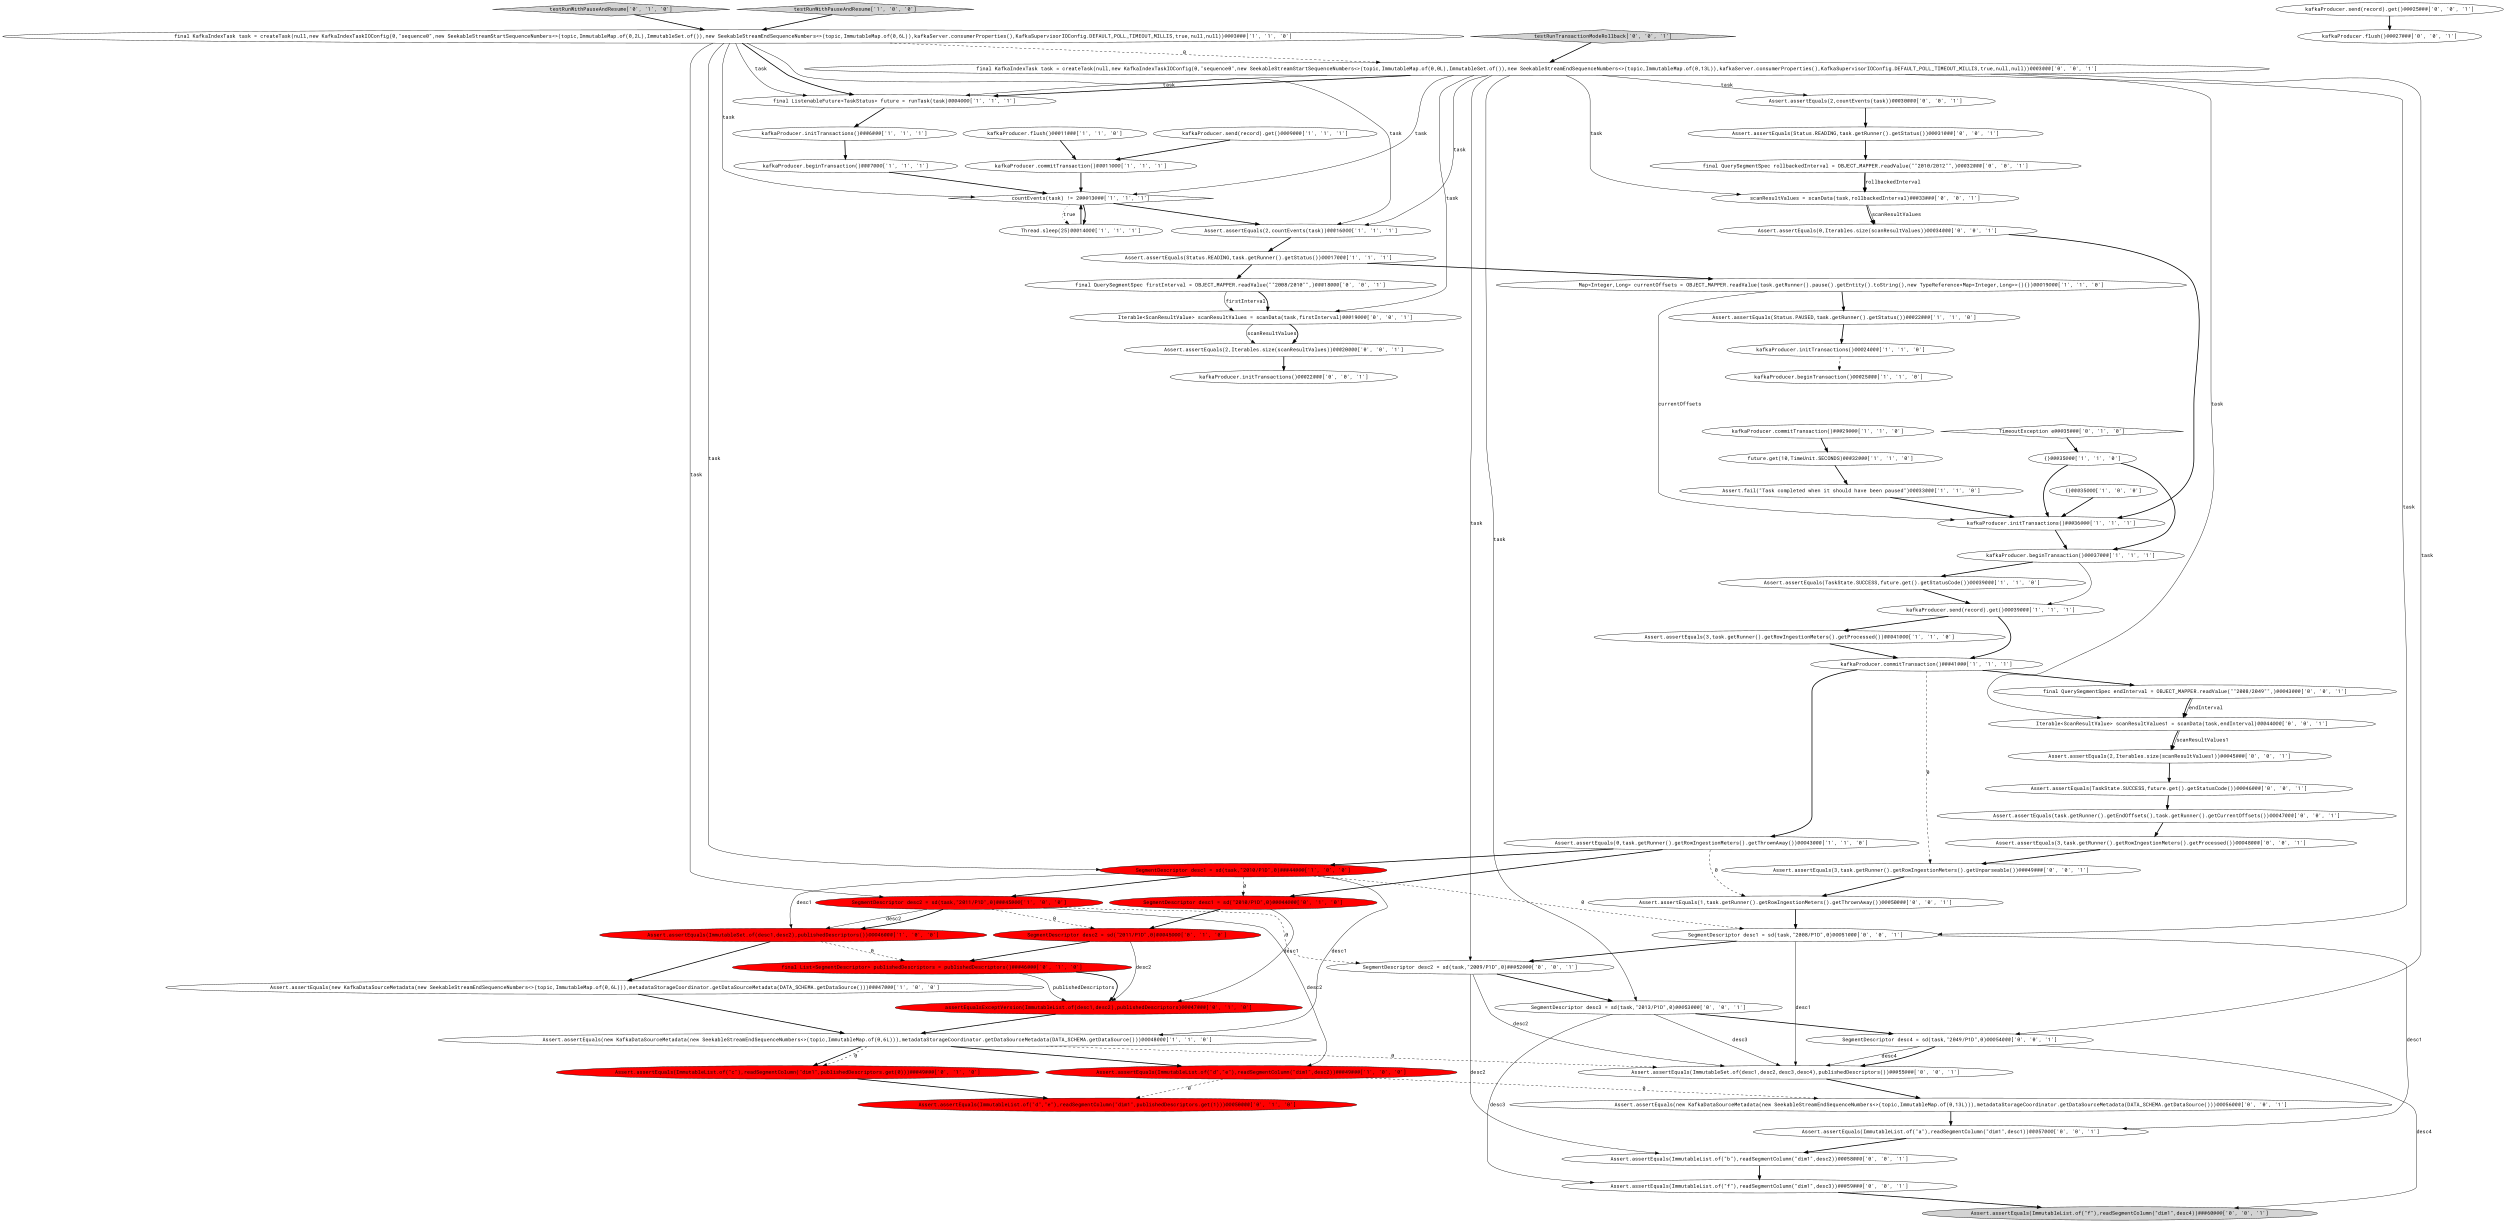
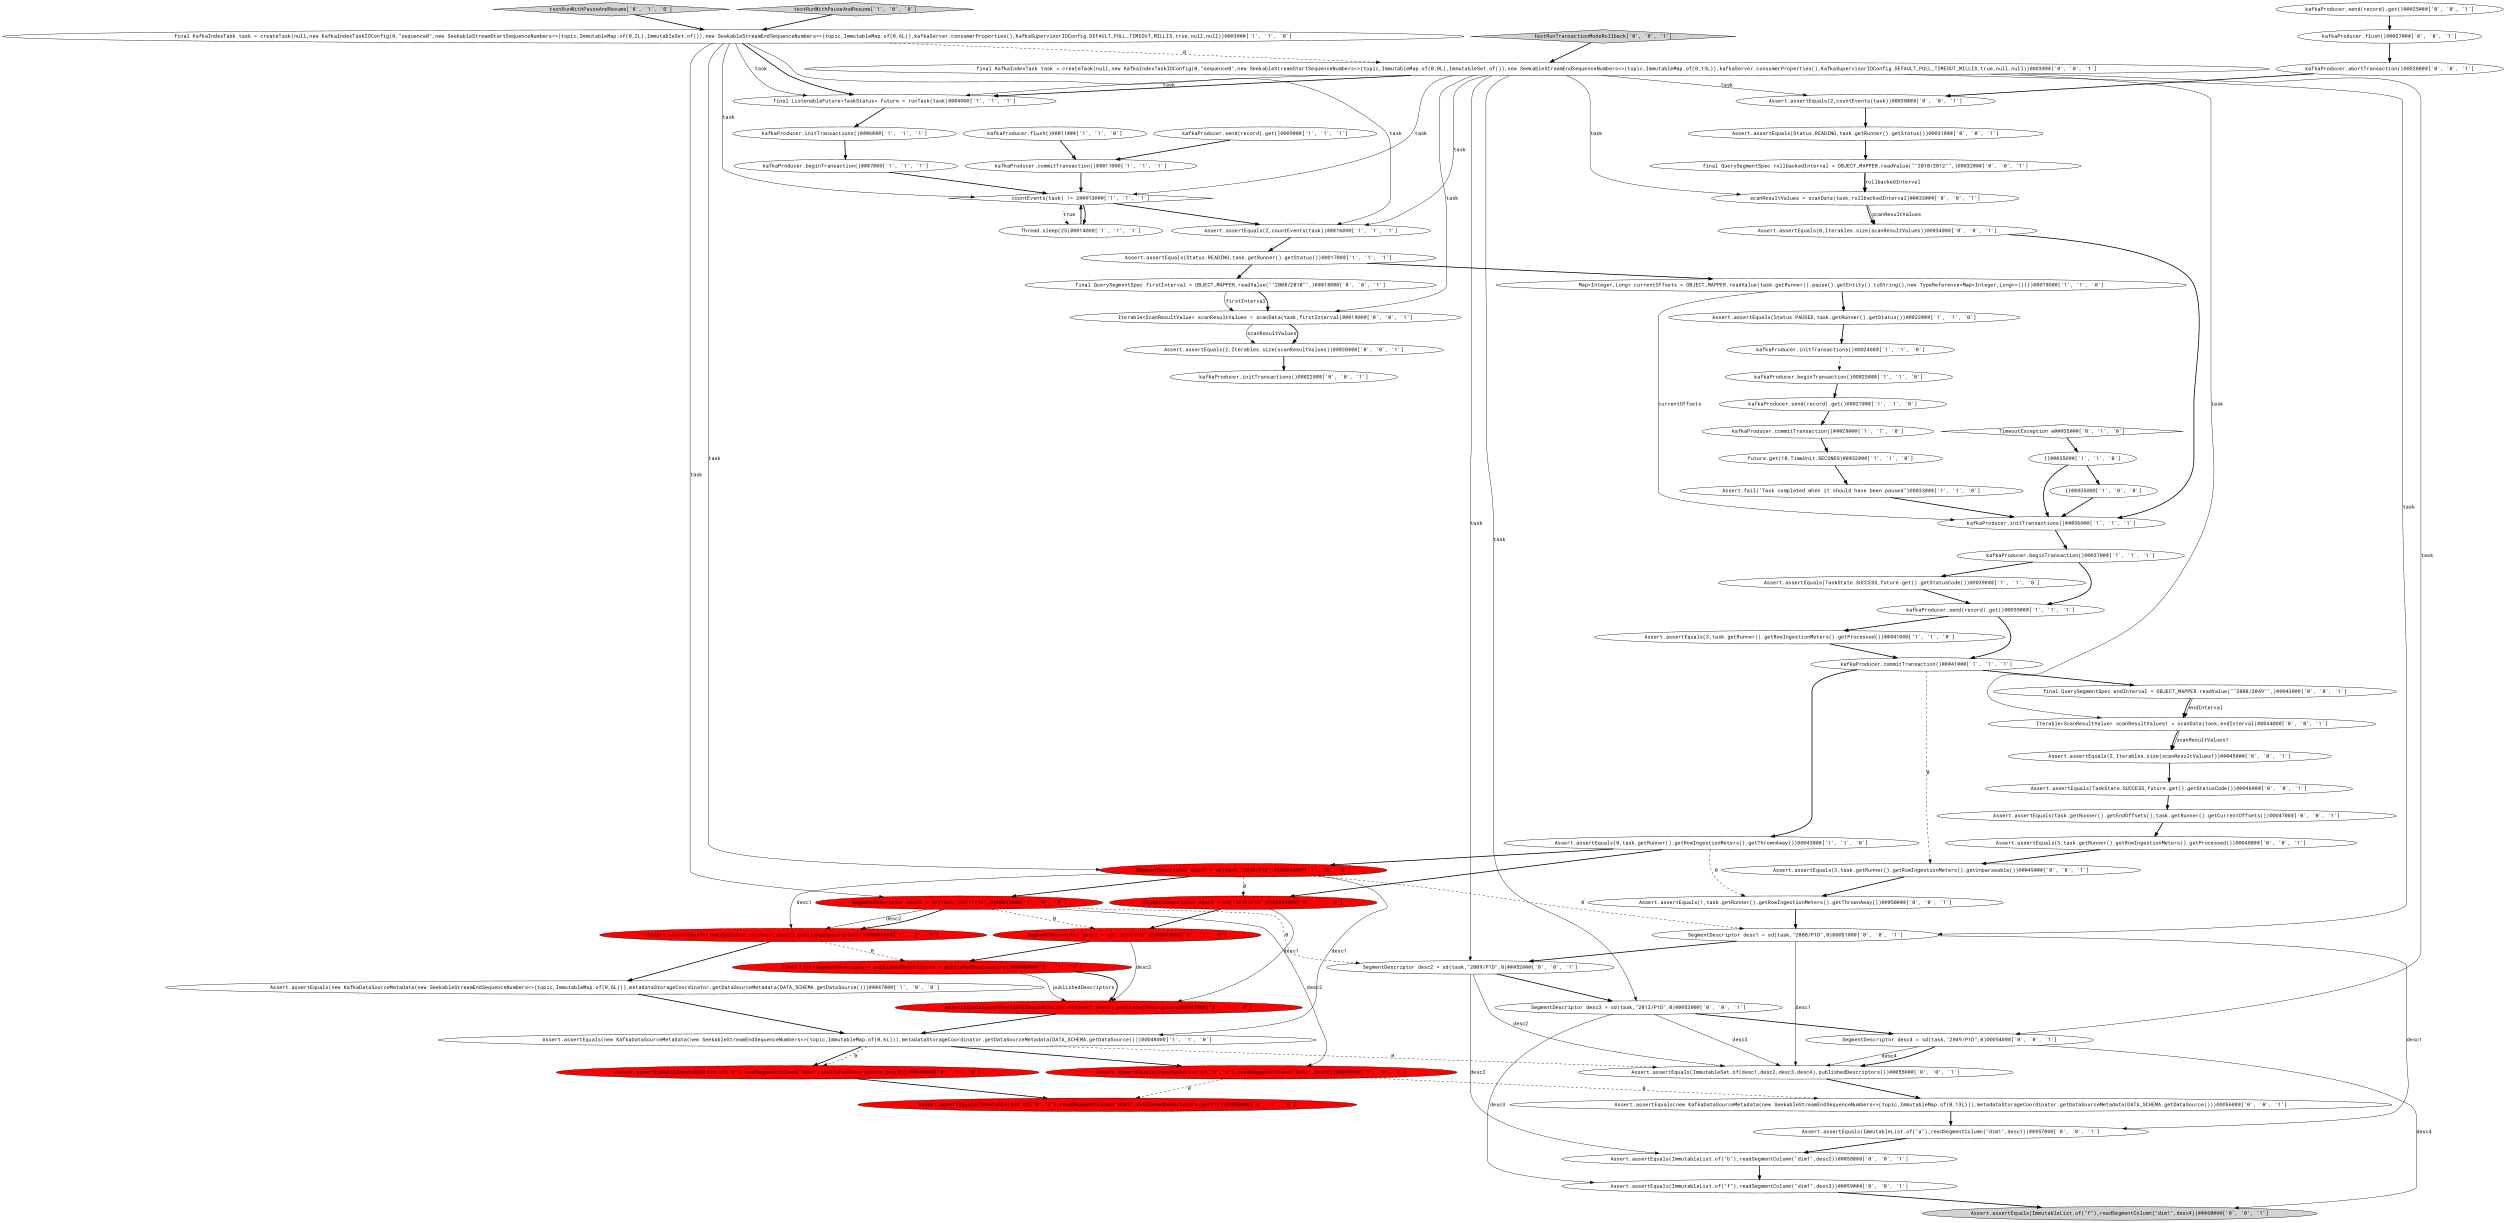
none -> (2390, 69)
none -> (1833, 404)
(2175, 511) -> (2092, 473)
(2086, 593) -> (2086, 593)
